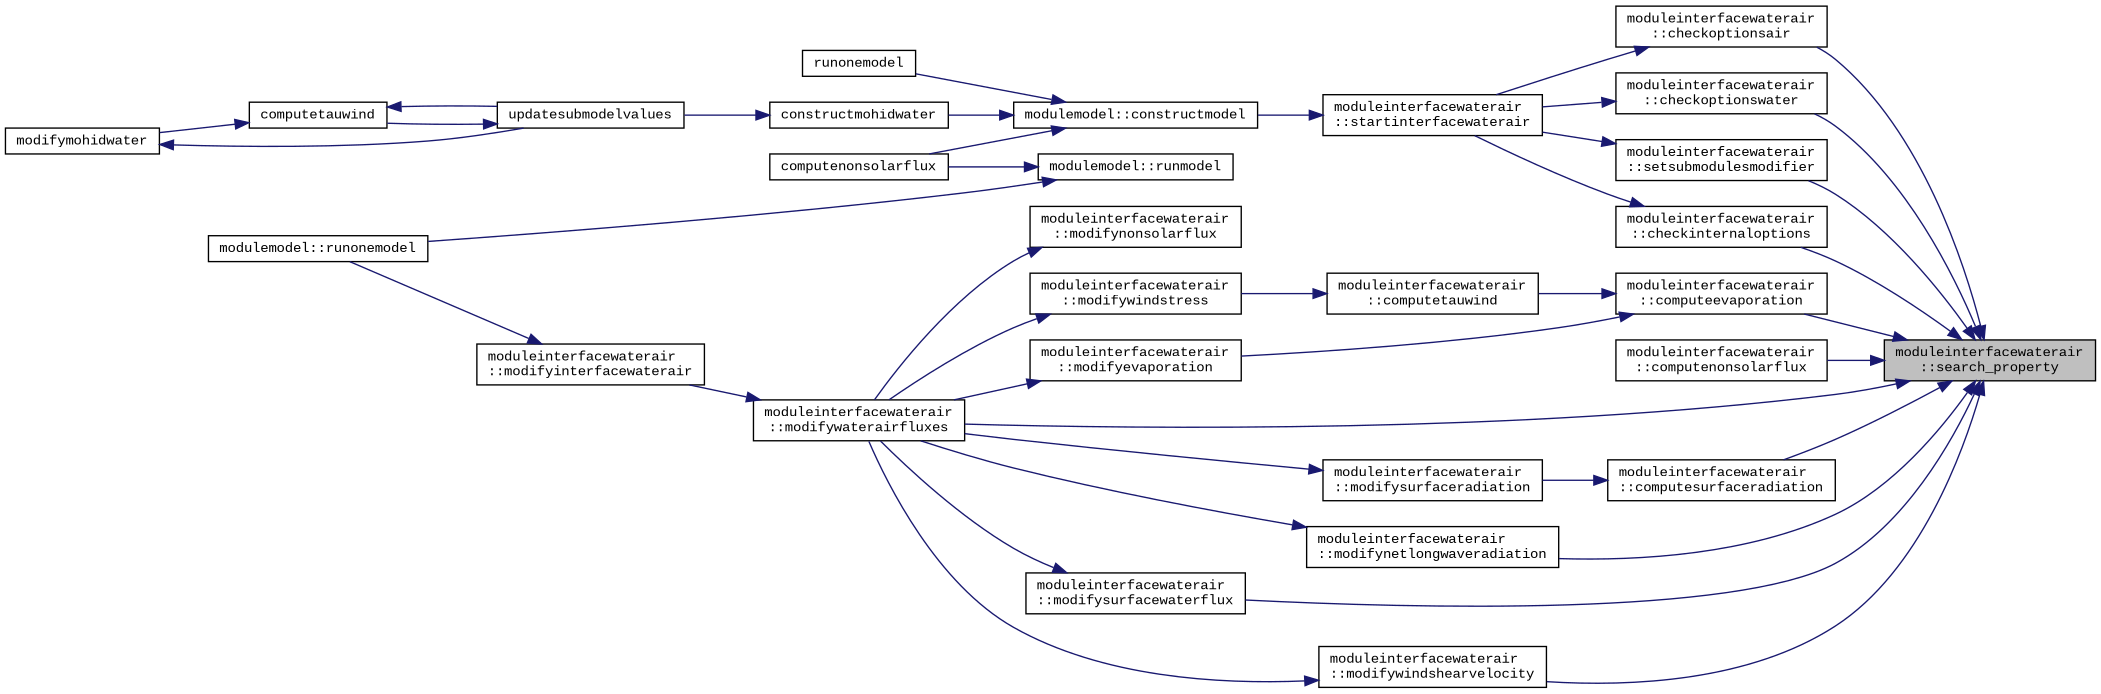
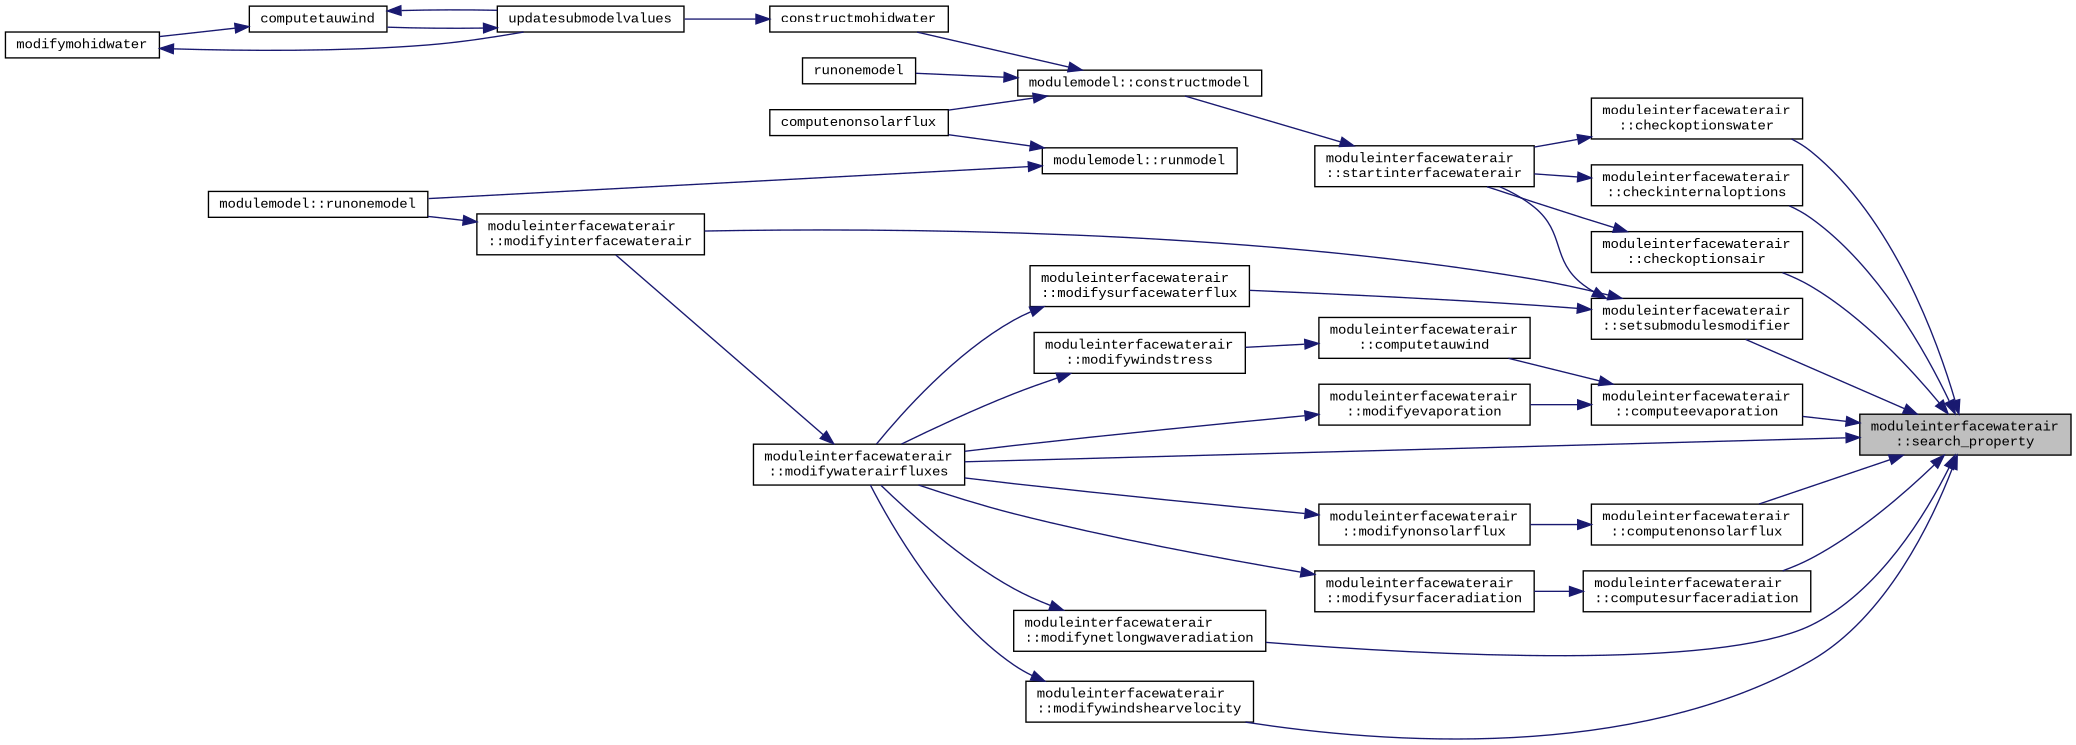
none -> (1158, 239)
none -> (1554, 525)
(1654, 600) -> (1413, 298)
